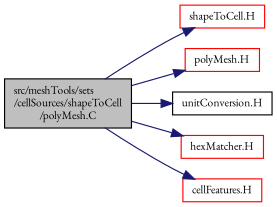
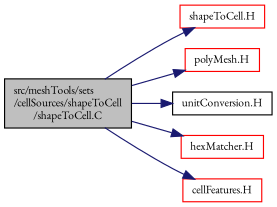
(68, 103) -> (68, 103)
